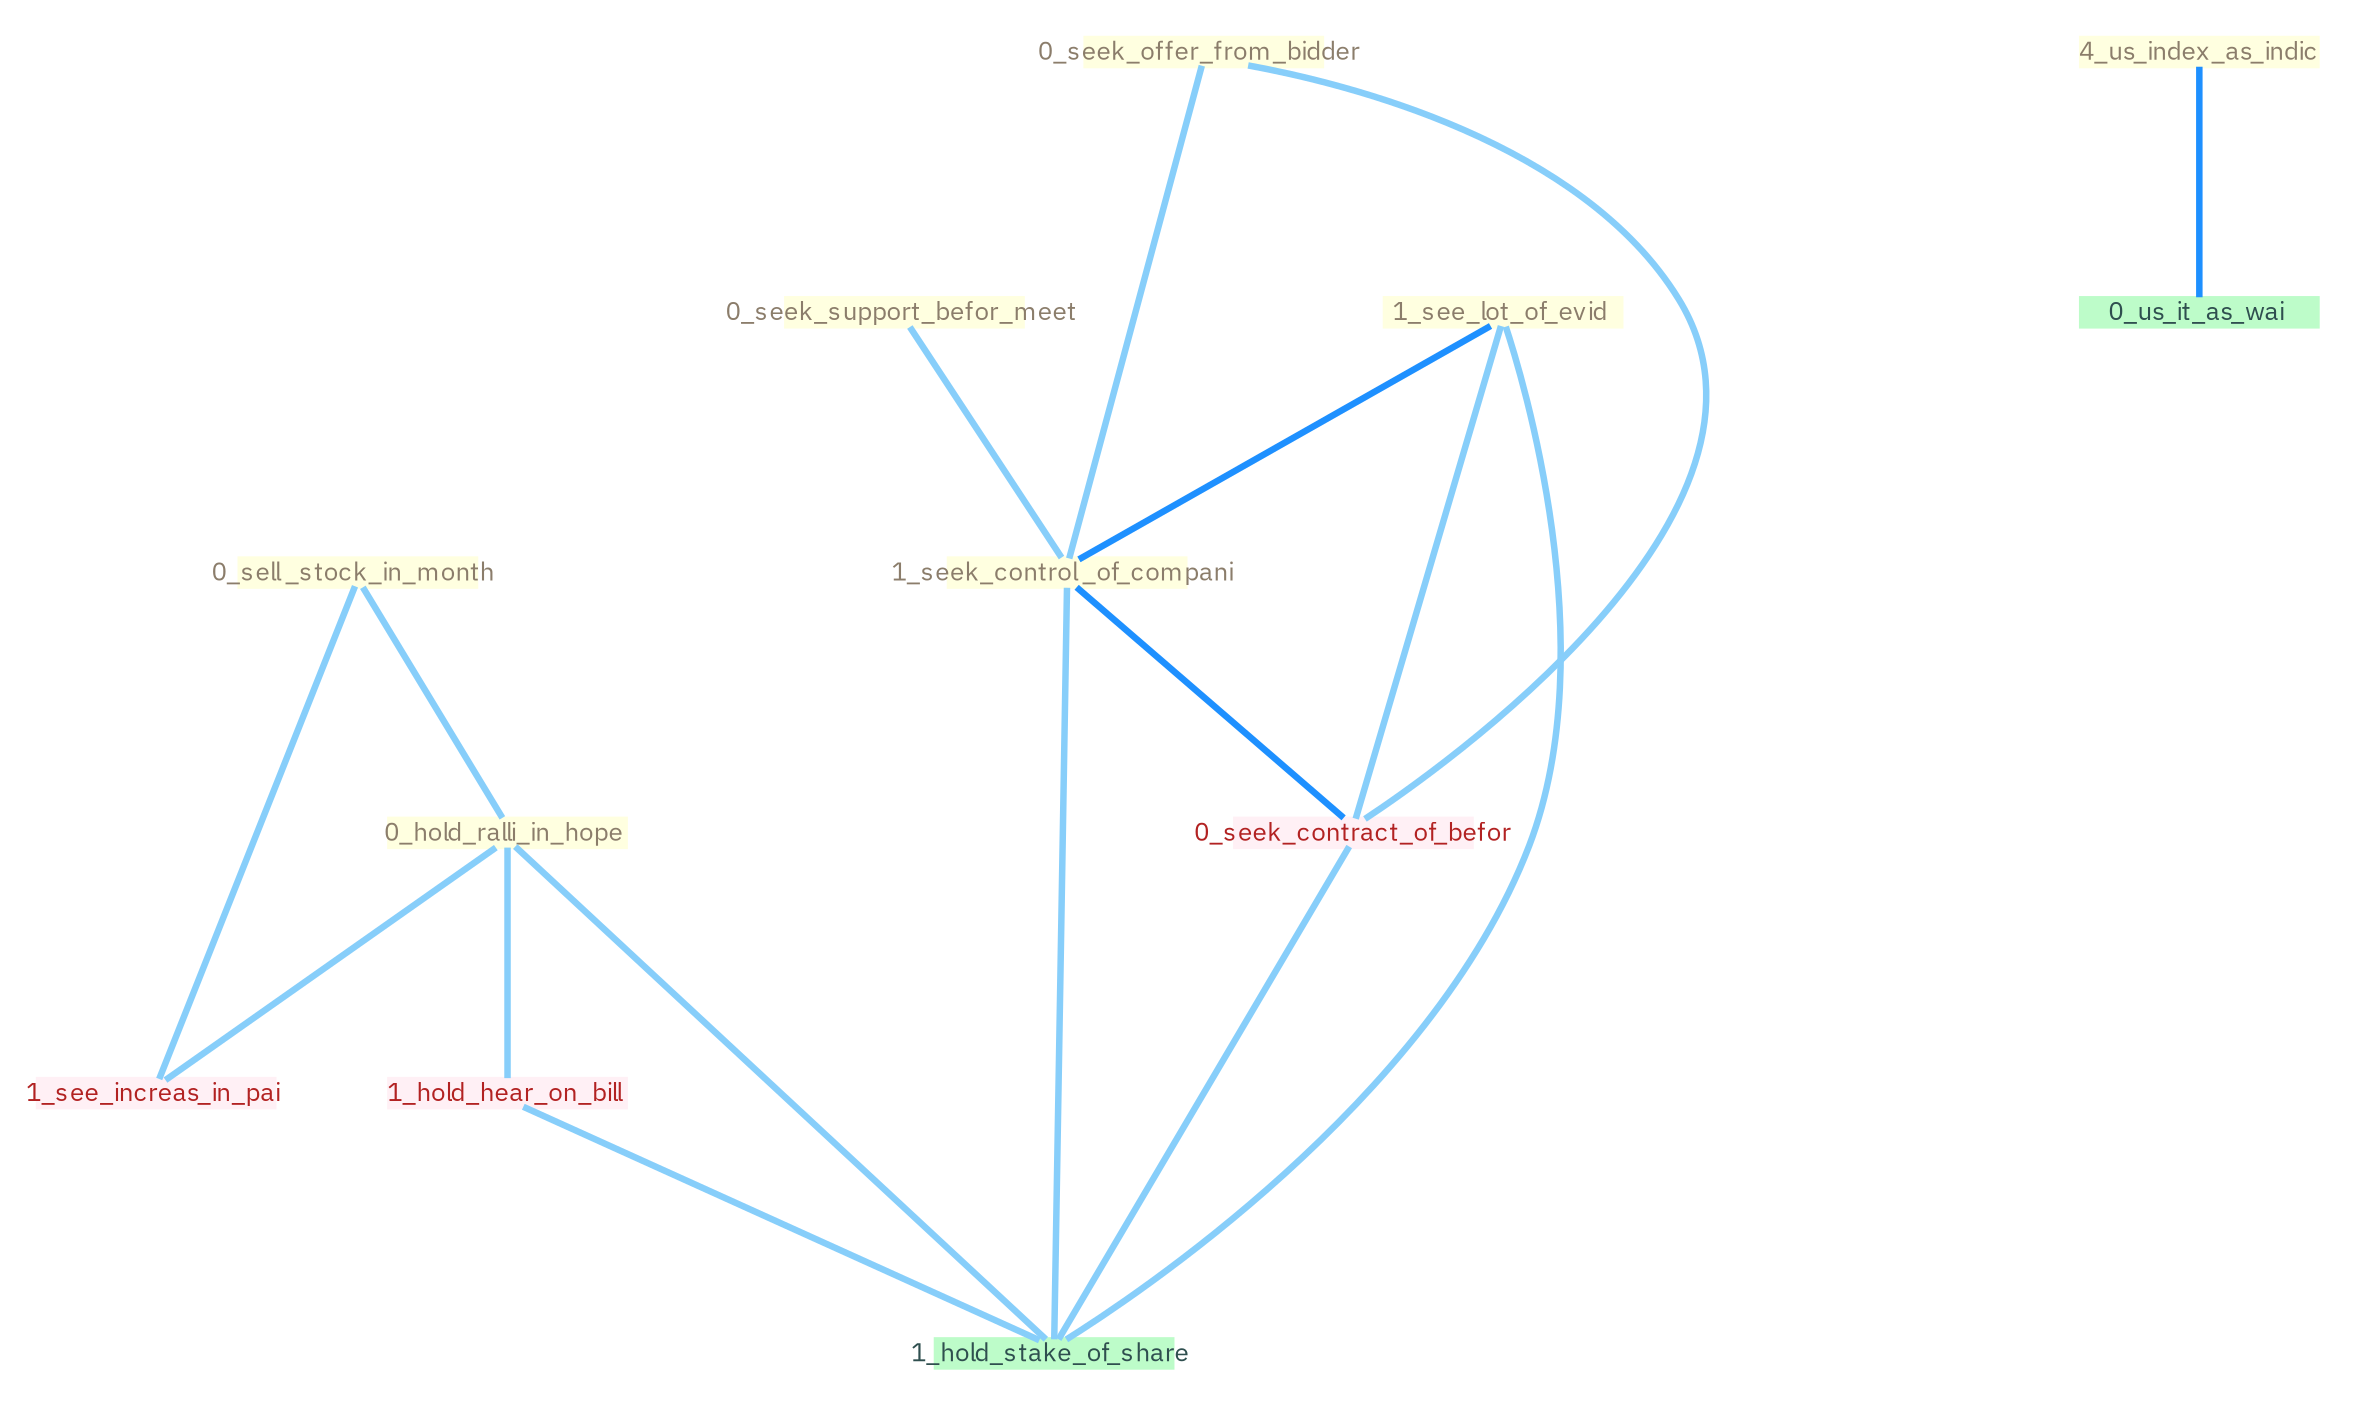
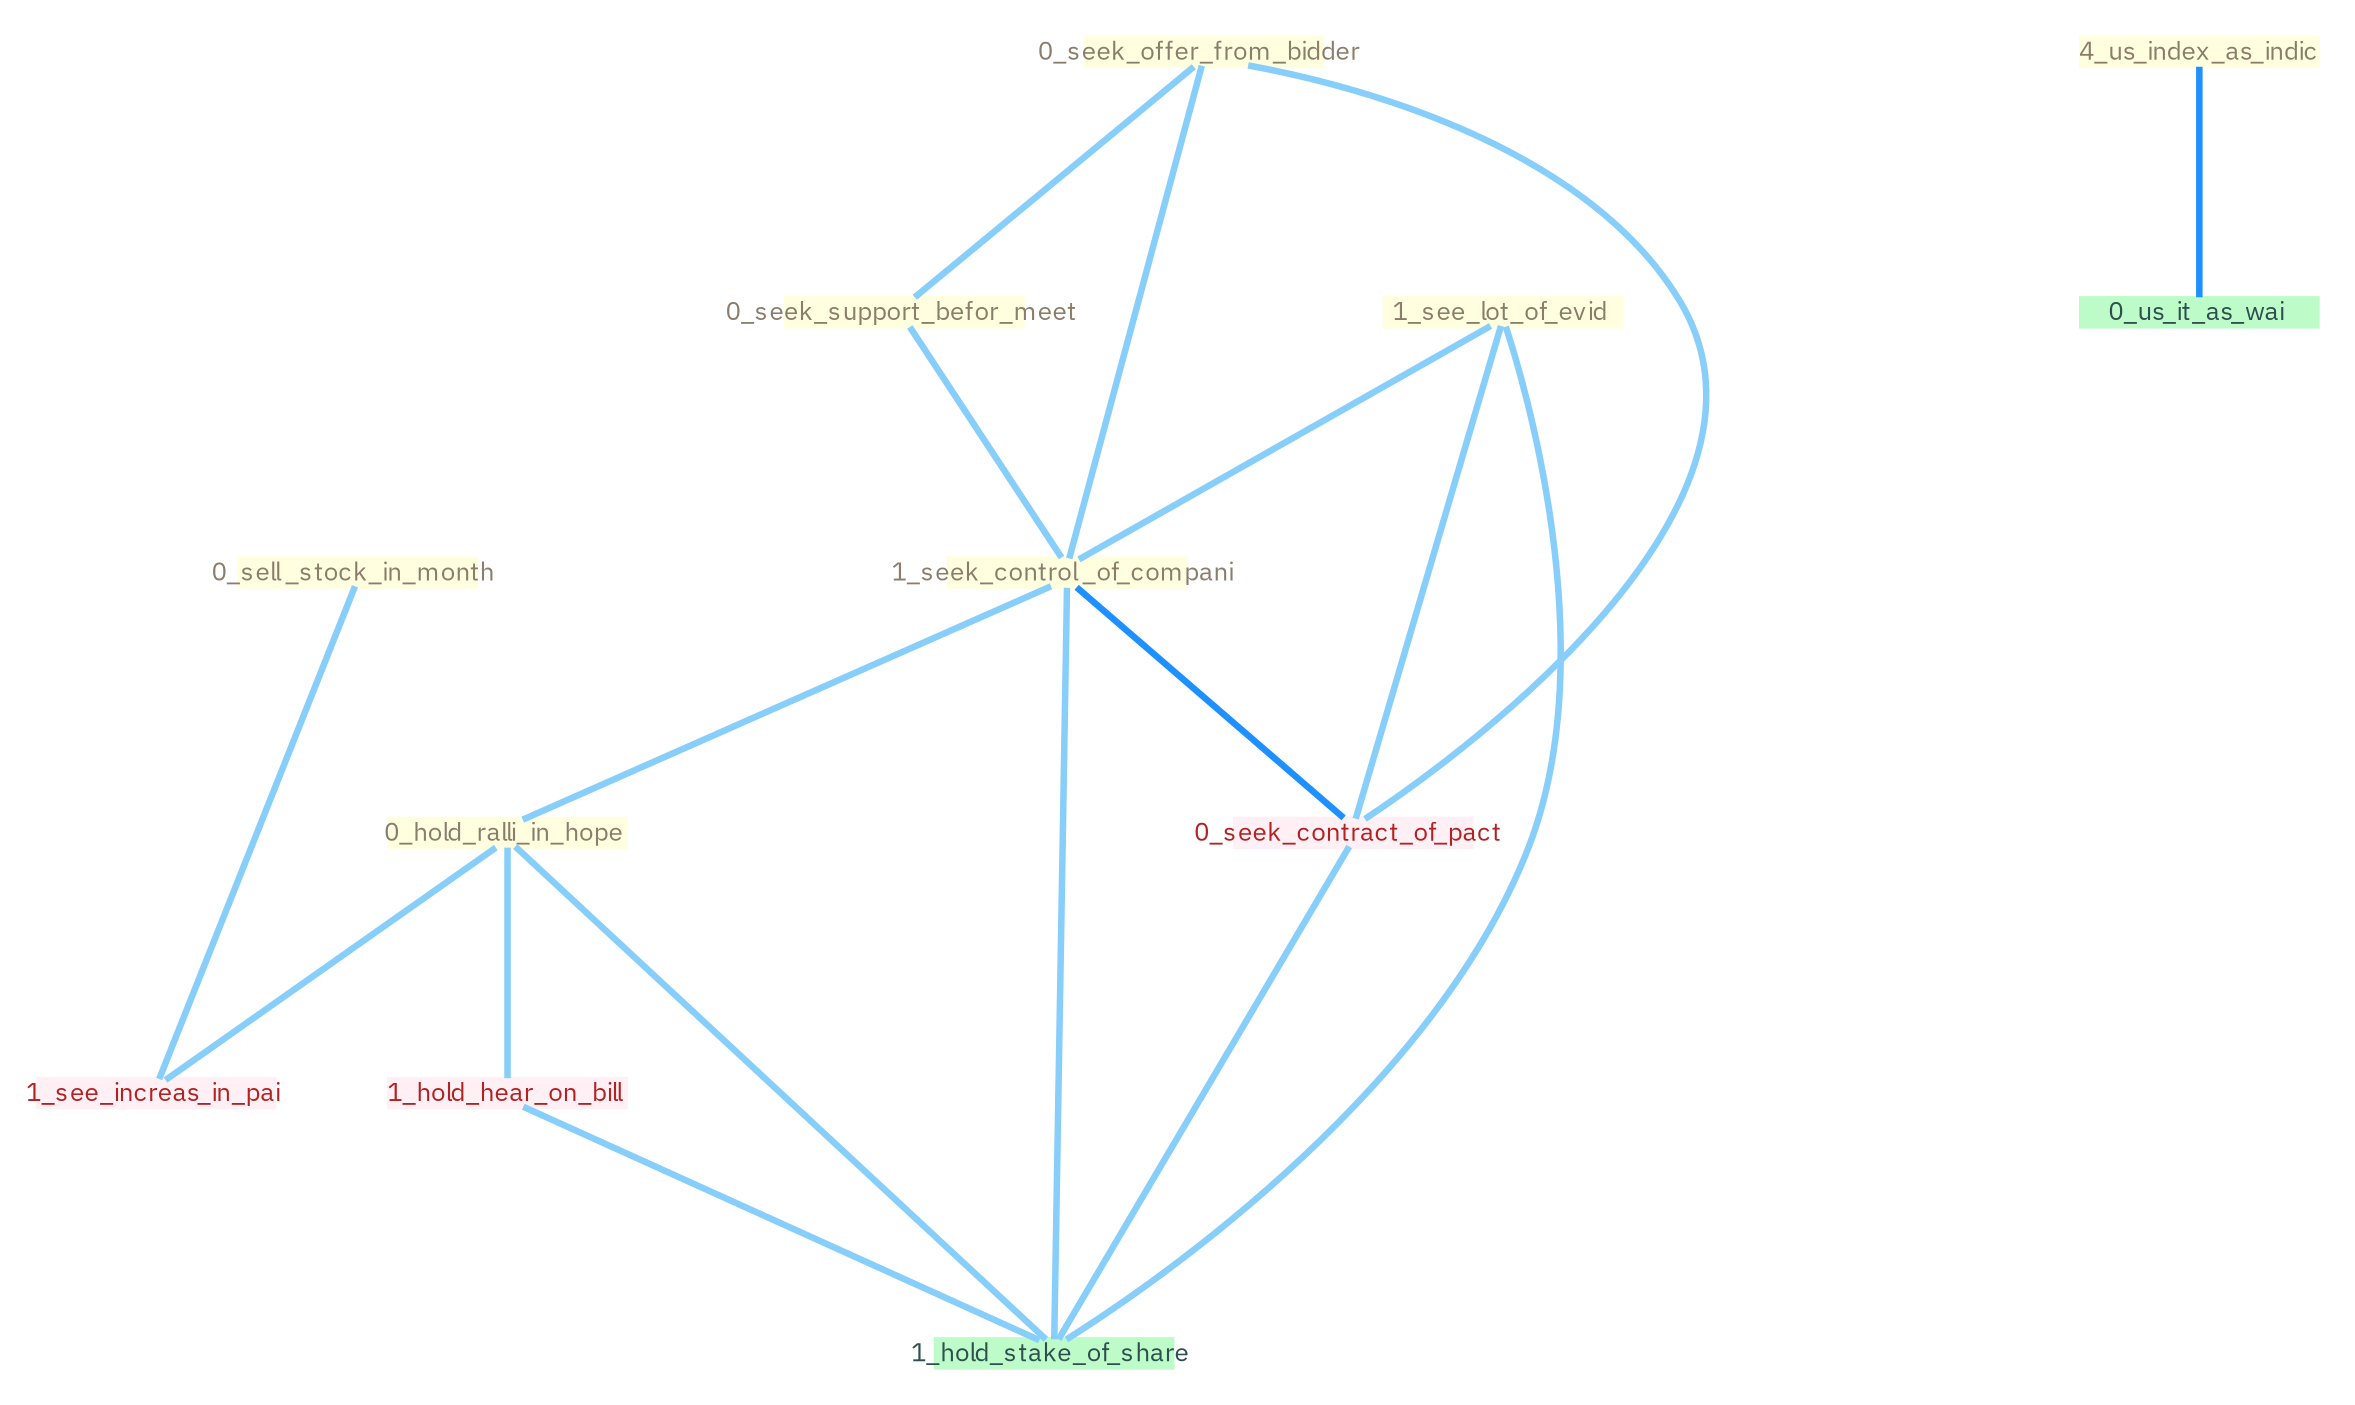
none -> (1054, 182)
(1285, 443) -> (1285, 443)
(433, 703) -> (787, 703)
(1353, 833) -> (1353, 833)
